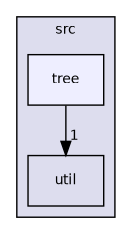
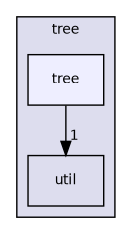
(66, 30) -> (66, 30)
